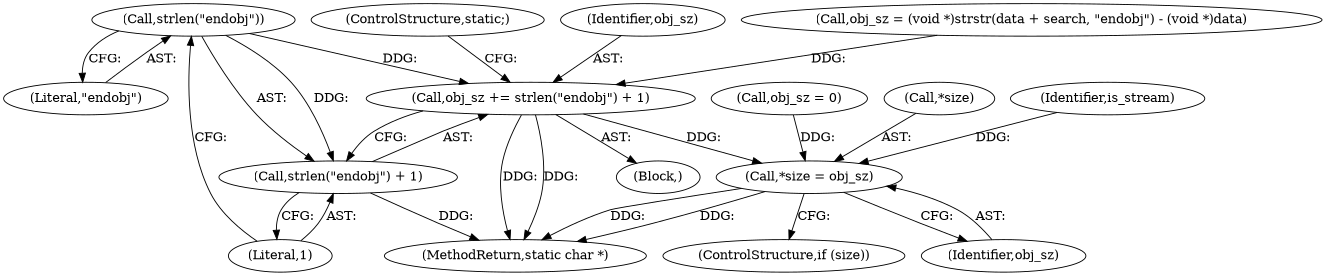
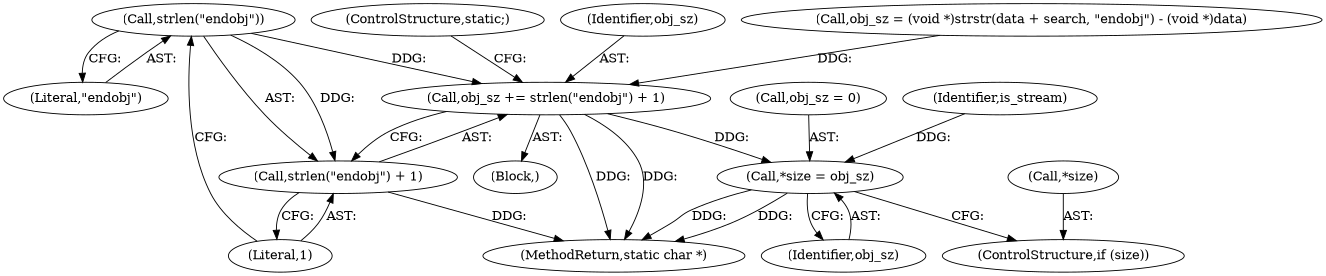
(879, 135) -> (1063, 212)
(820, 138) -> (826, 138)
